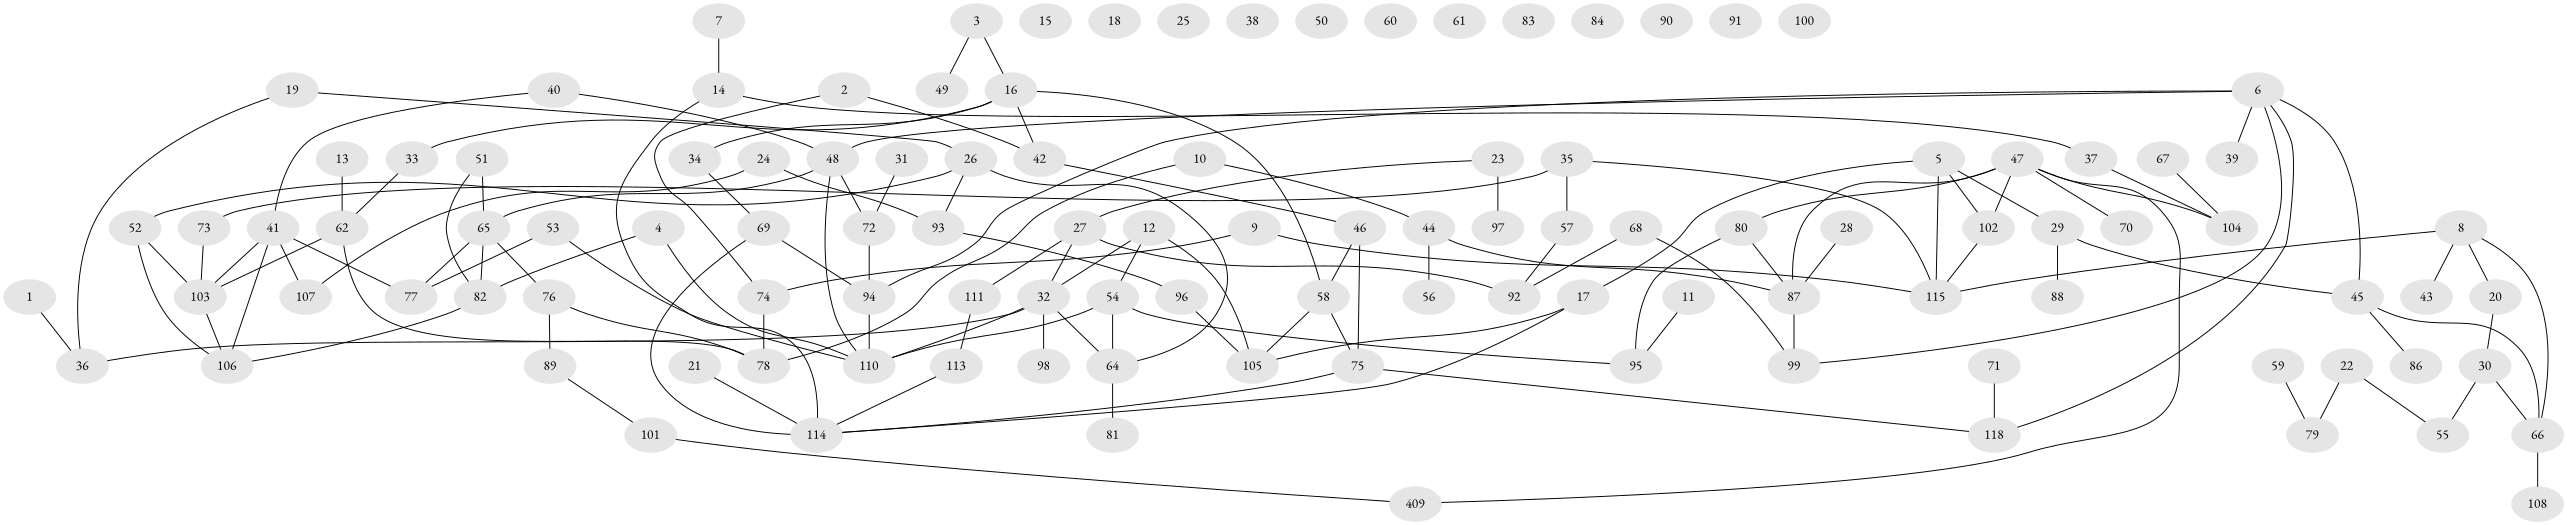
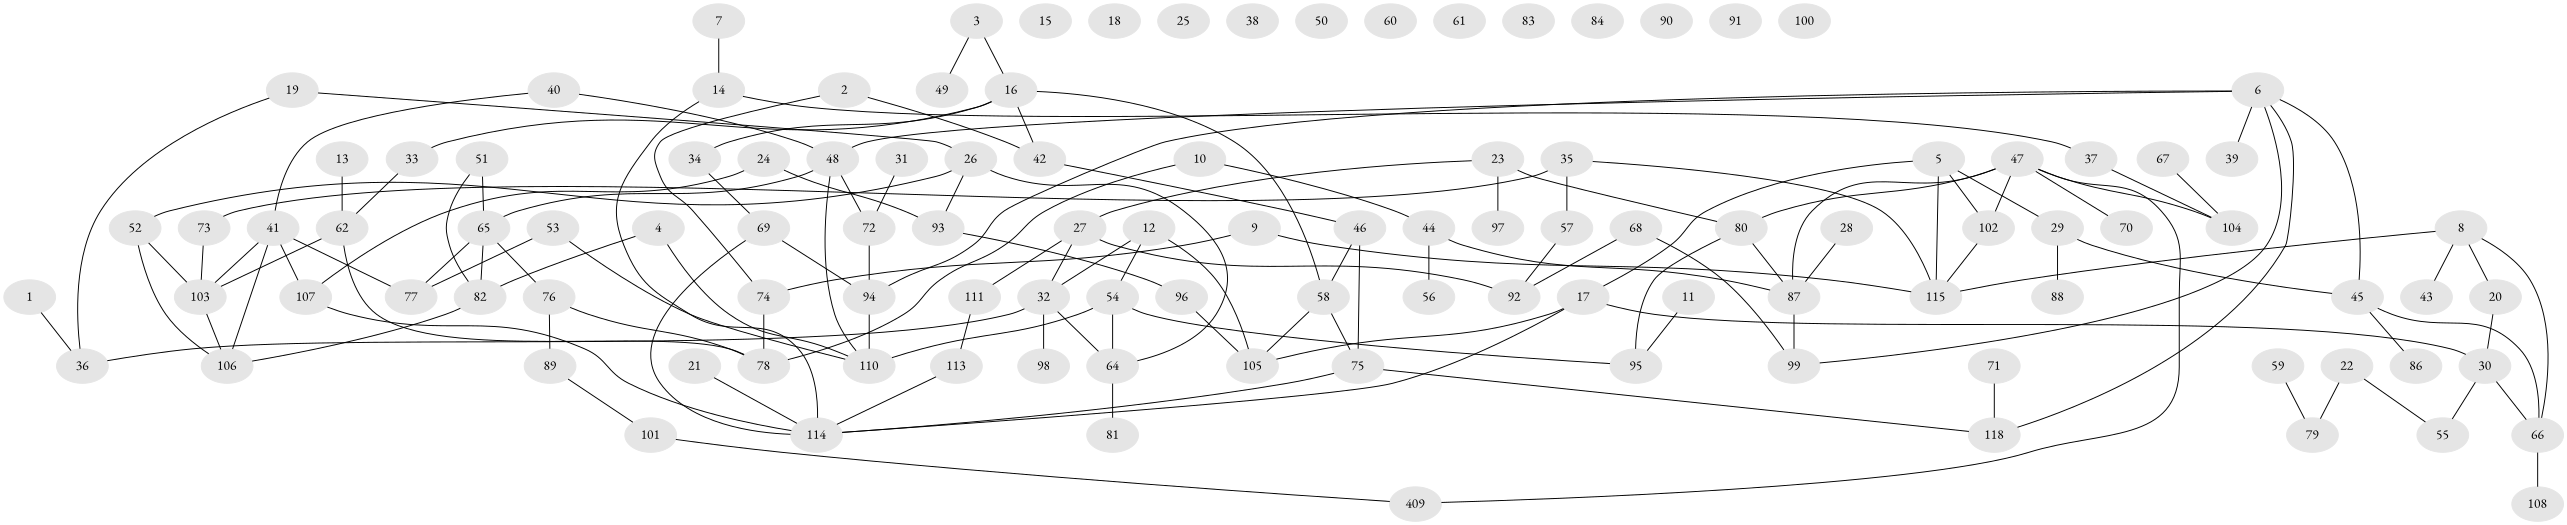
none -> (1617, 198)
none -> (2037, 325)
(958, 334) -> none
none -> (590, 352)
